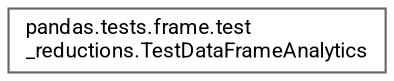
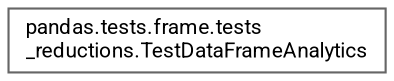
(197, 40) -> (197, 40)
